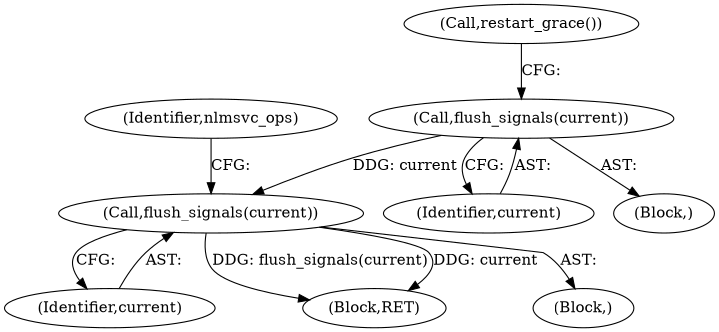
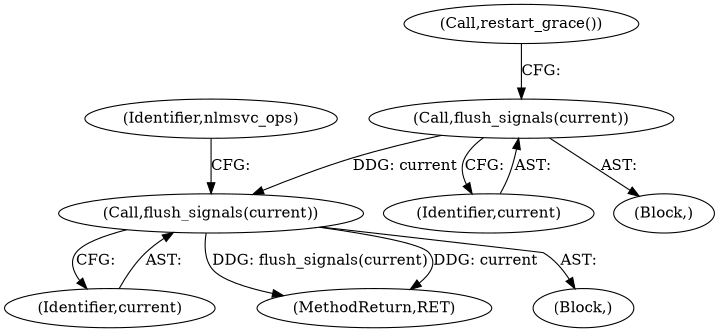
(374, 308) -> (374, 308)
